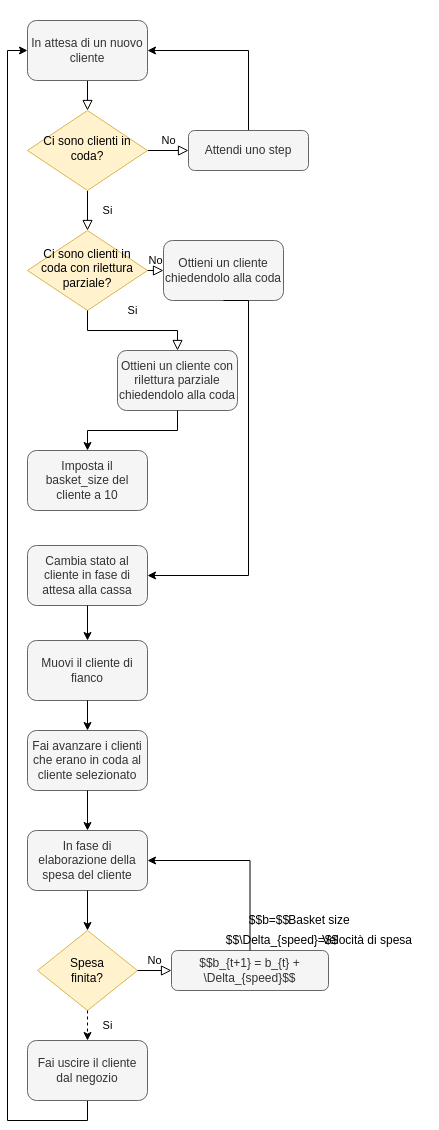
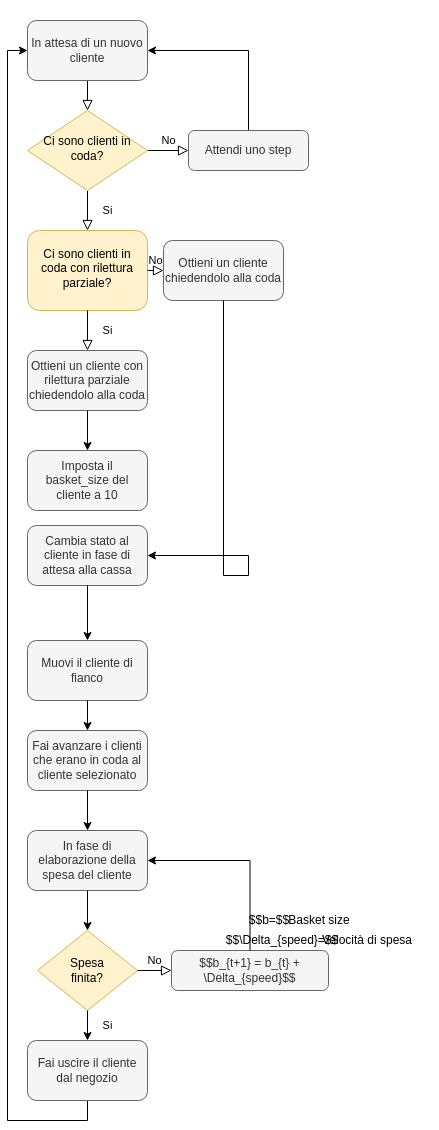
(88, 271) -> (88, 271)
(178, 381) -> (88, 381)
(88, 576) -> (88, 556)
(88, 1023) -> (88, 1023)
